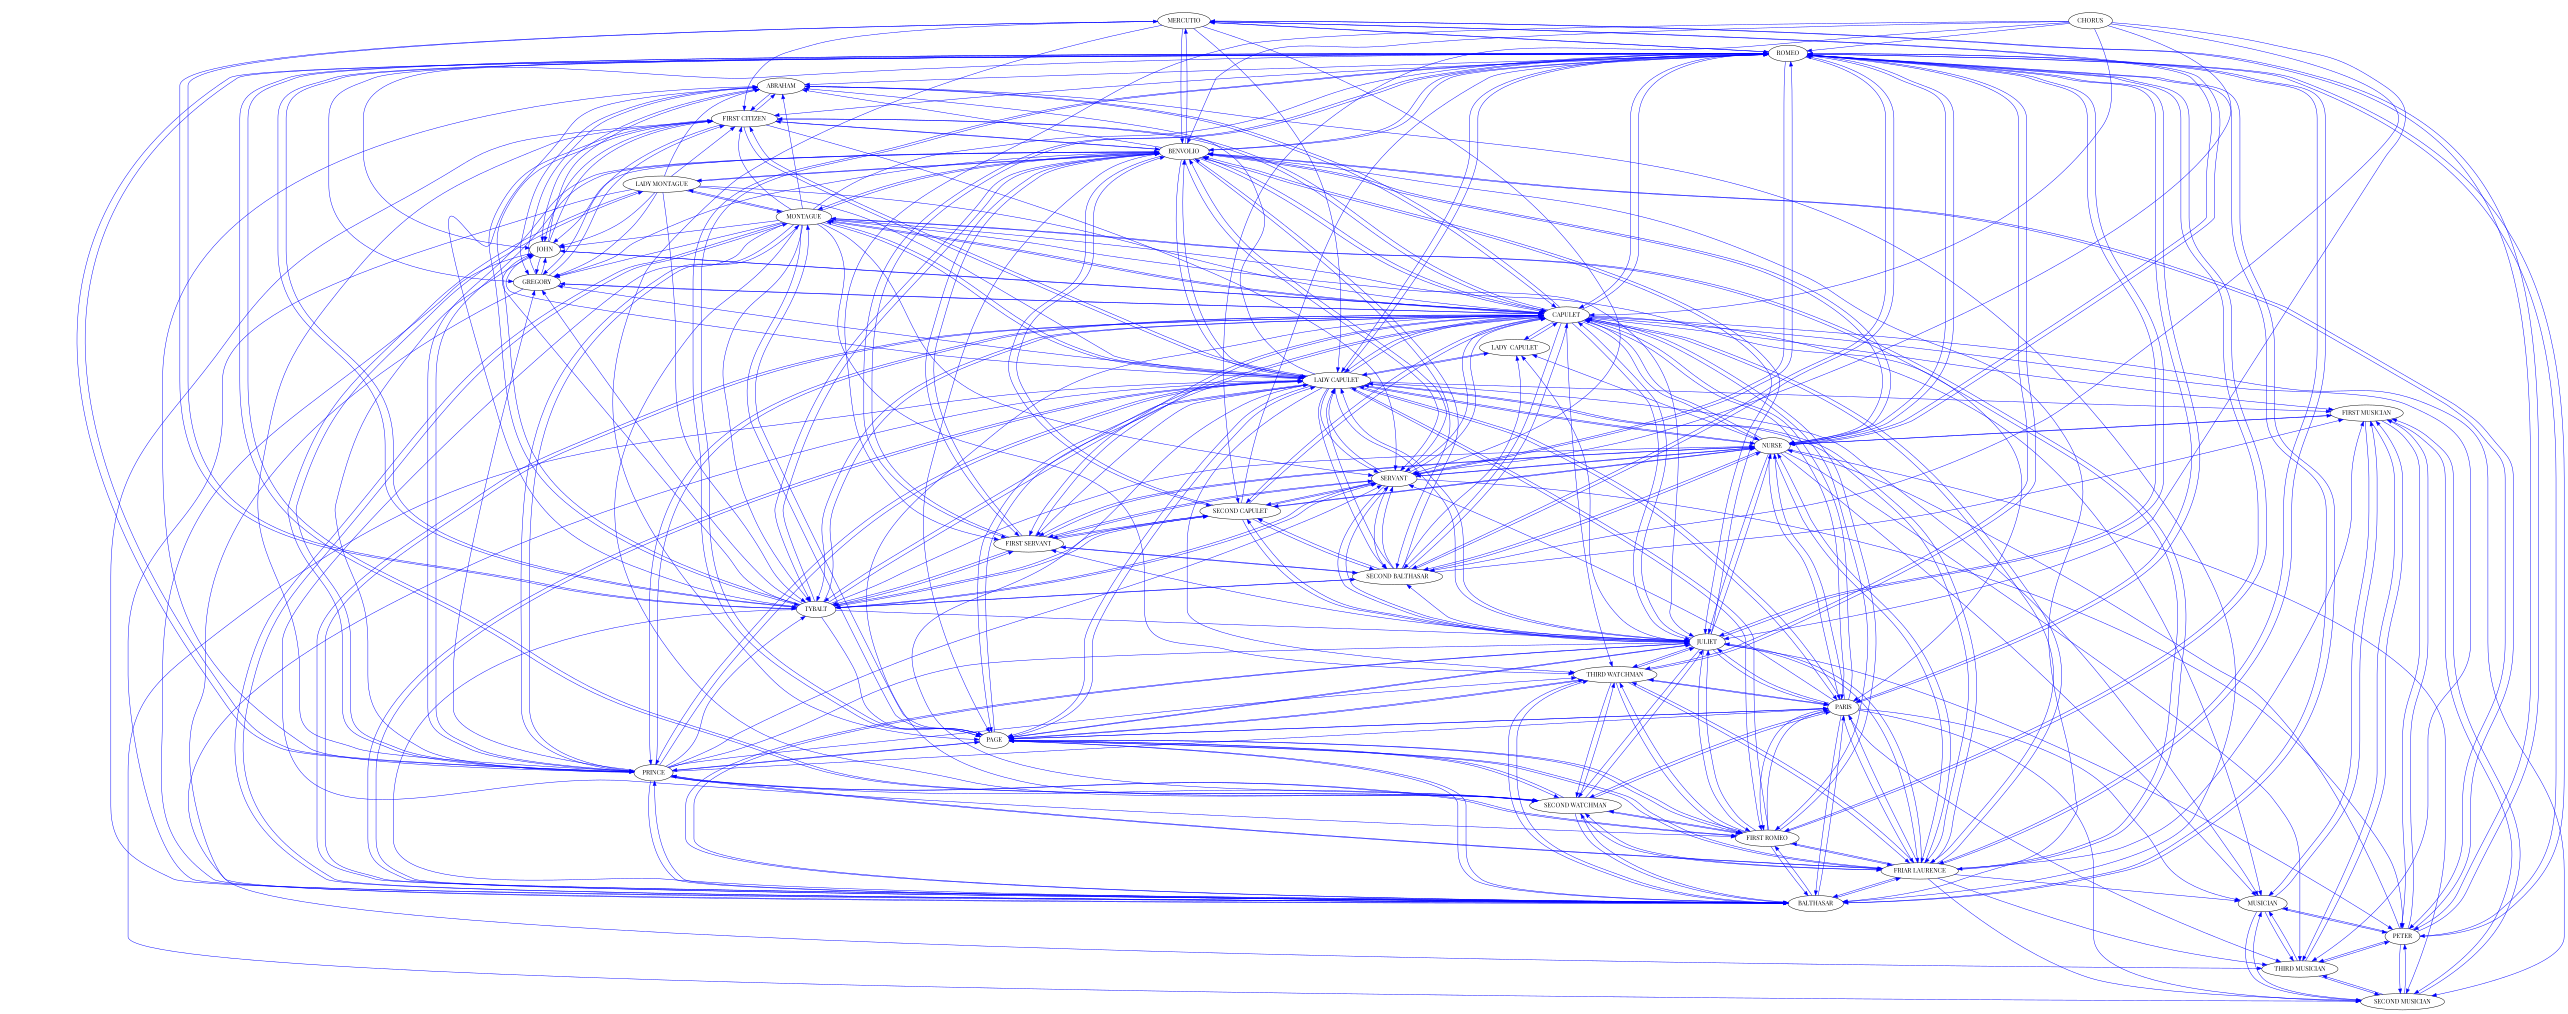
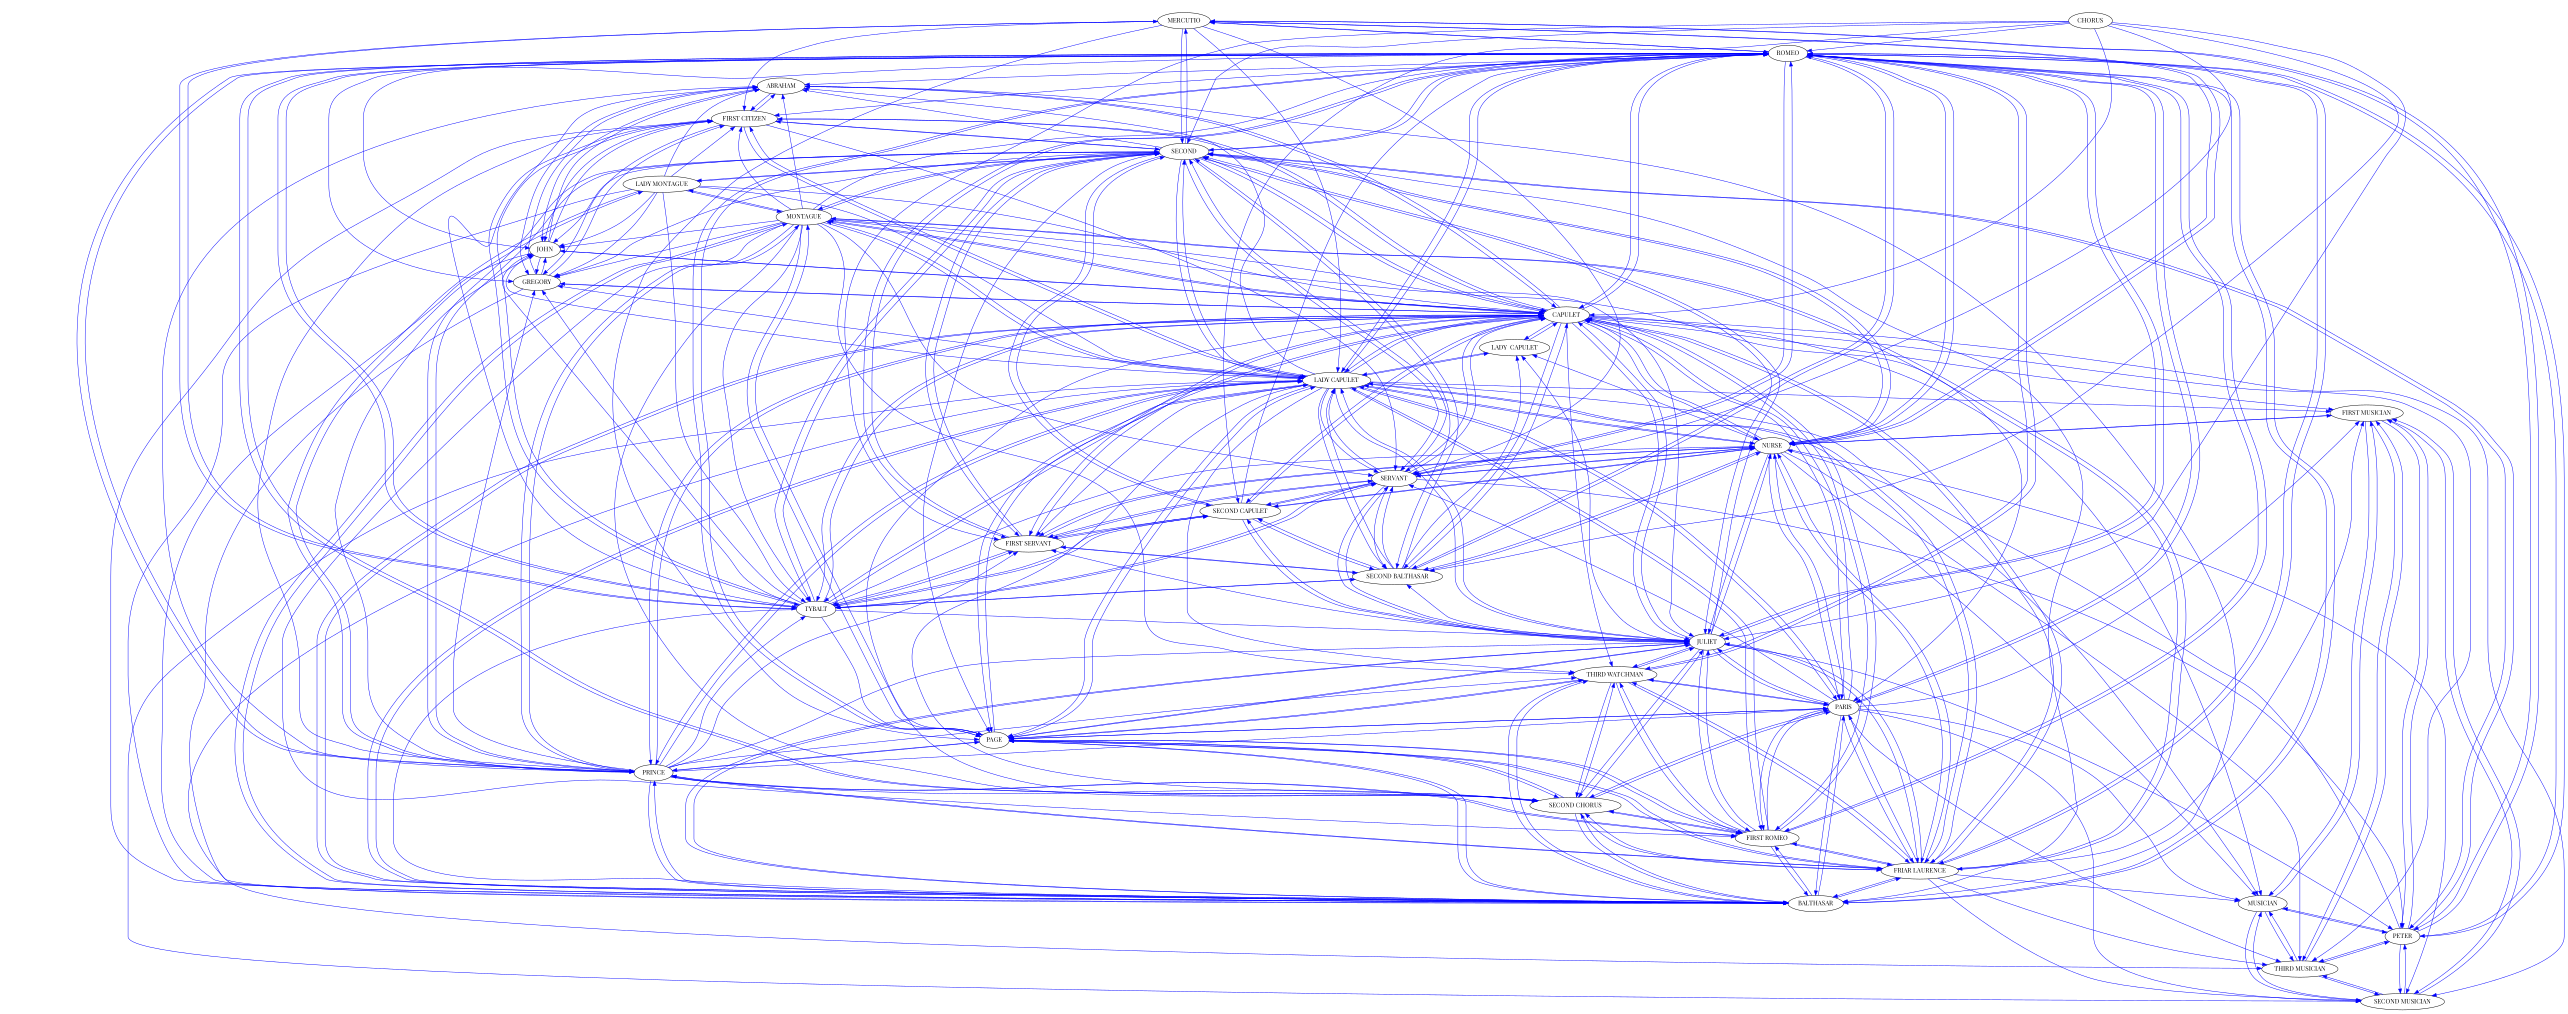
(1184, 152) -> (1184, 152)
(1936, 513) -> (2131, 610)
(1020, 620) -> (823, 636)
(1576, 806) -> (1576, 806)
